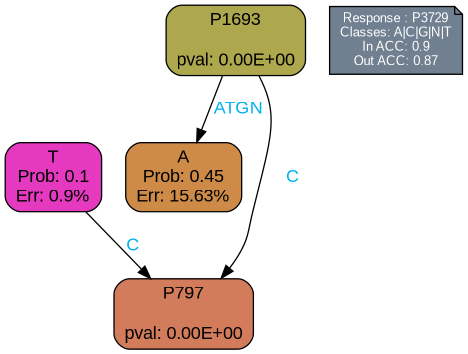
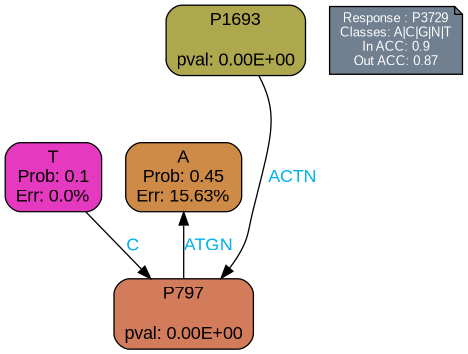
(212, 103) -> (184, 252)
(53, 177) -> (53, 177)
(292, 177) -> (292, 177)
